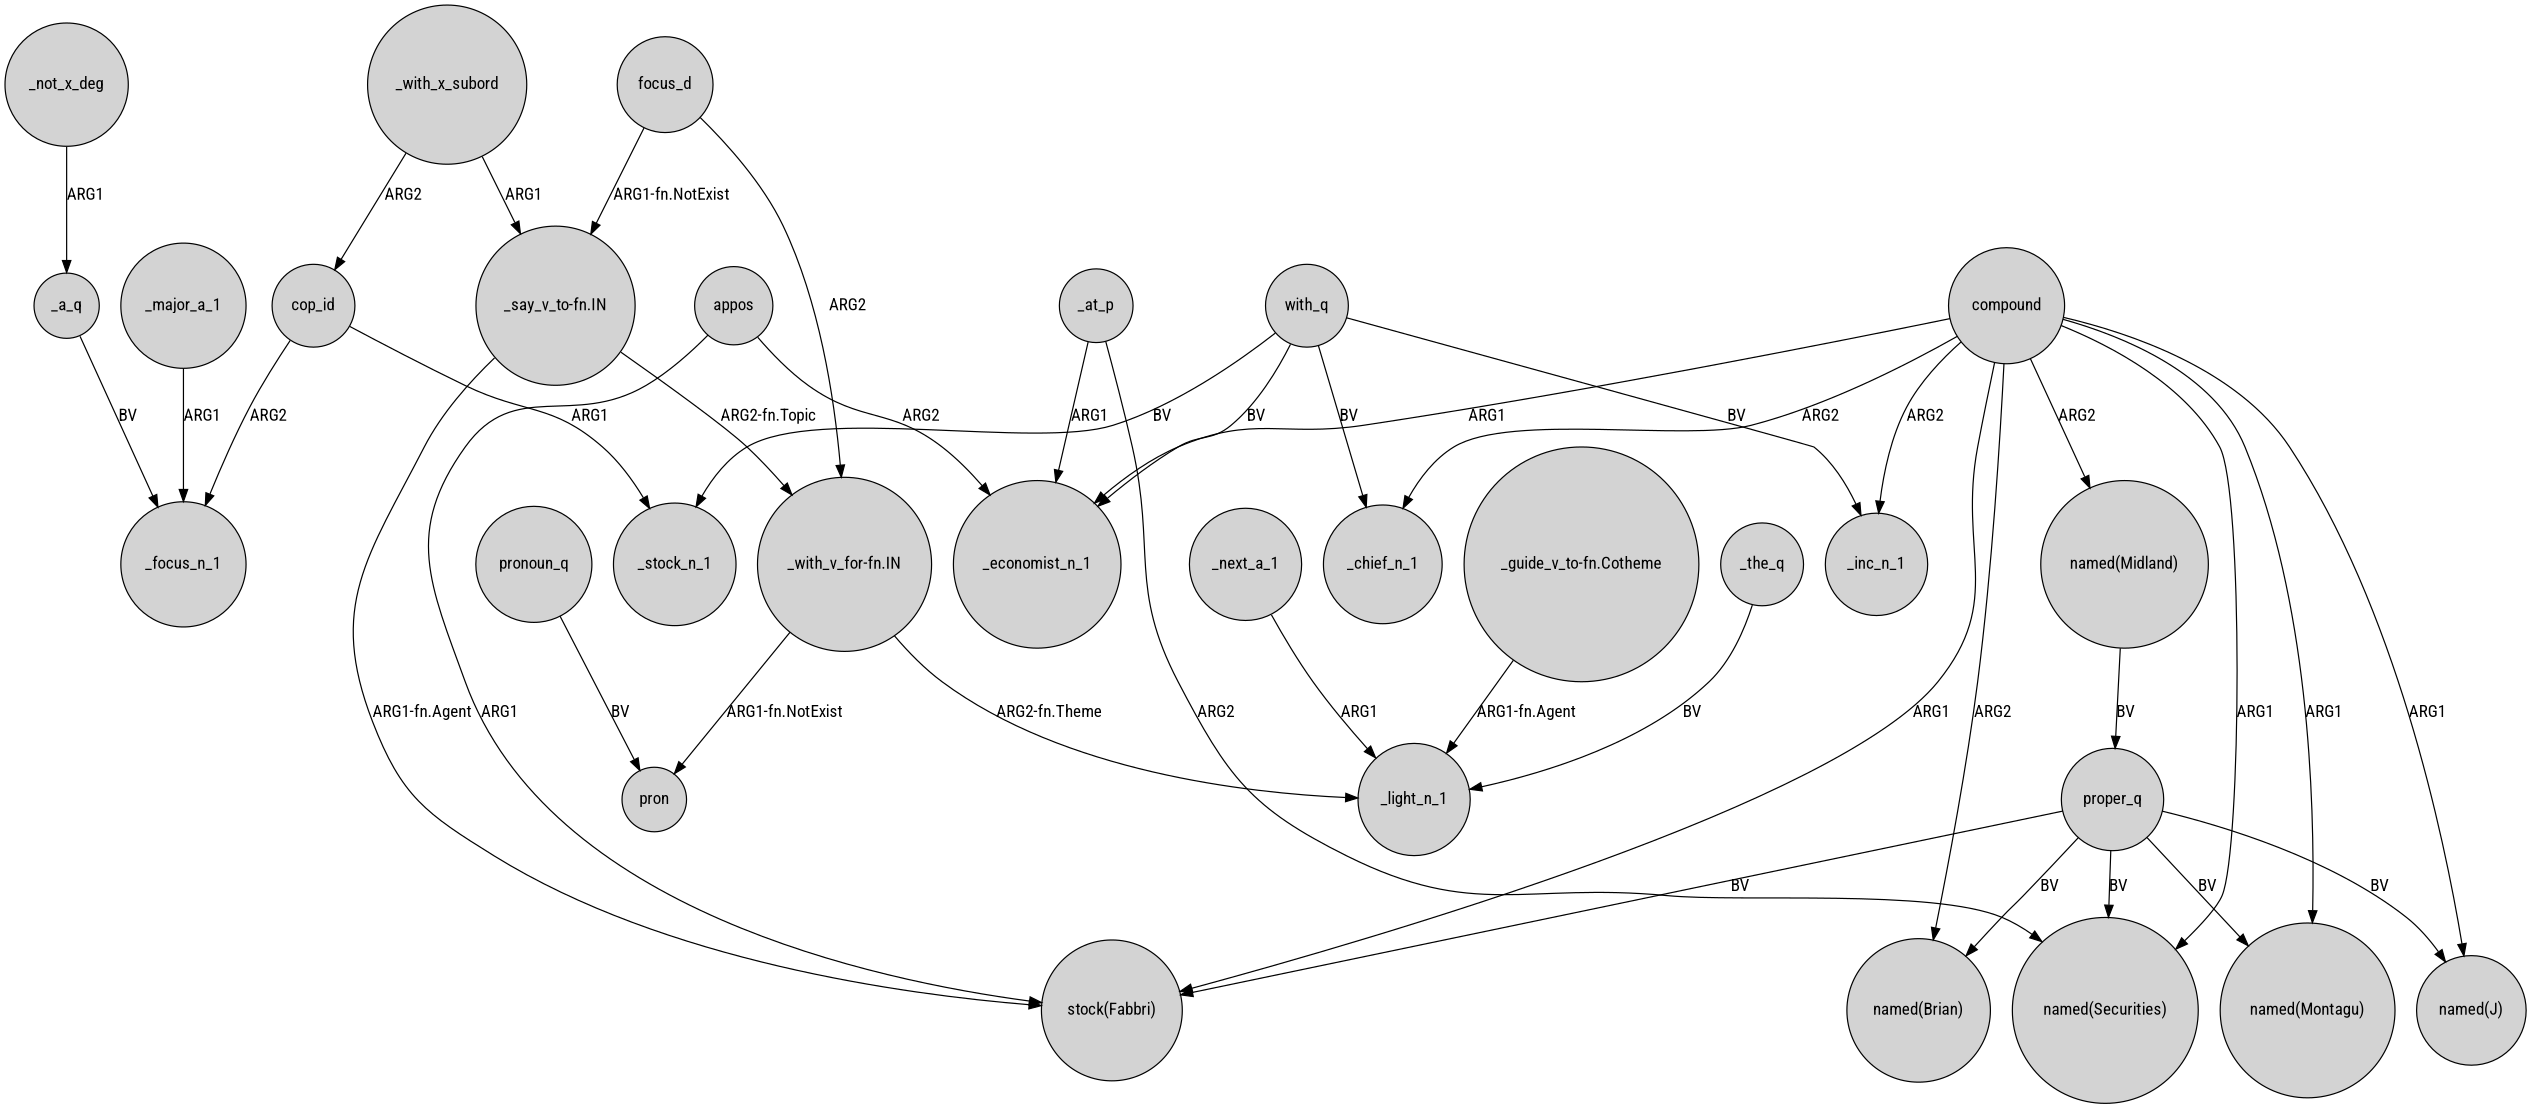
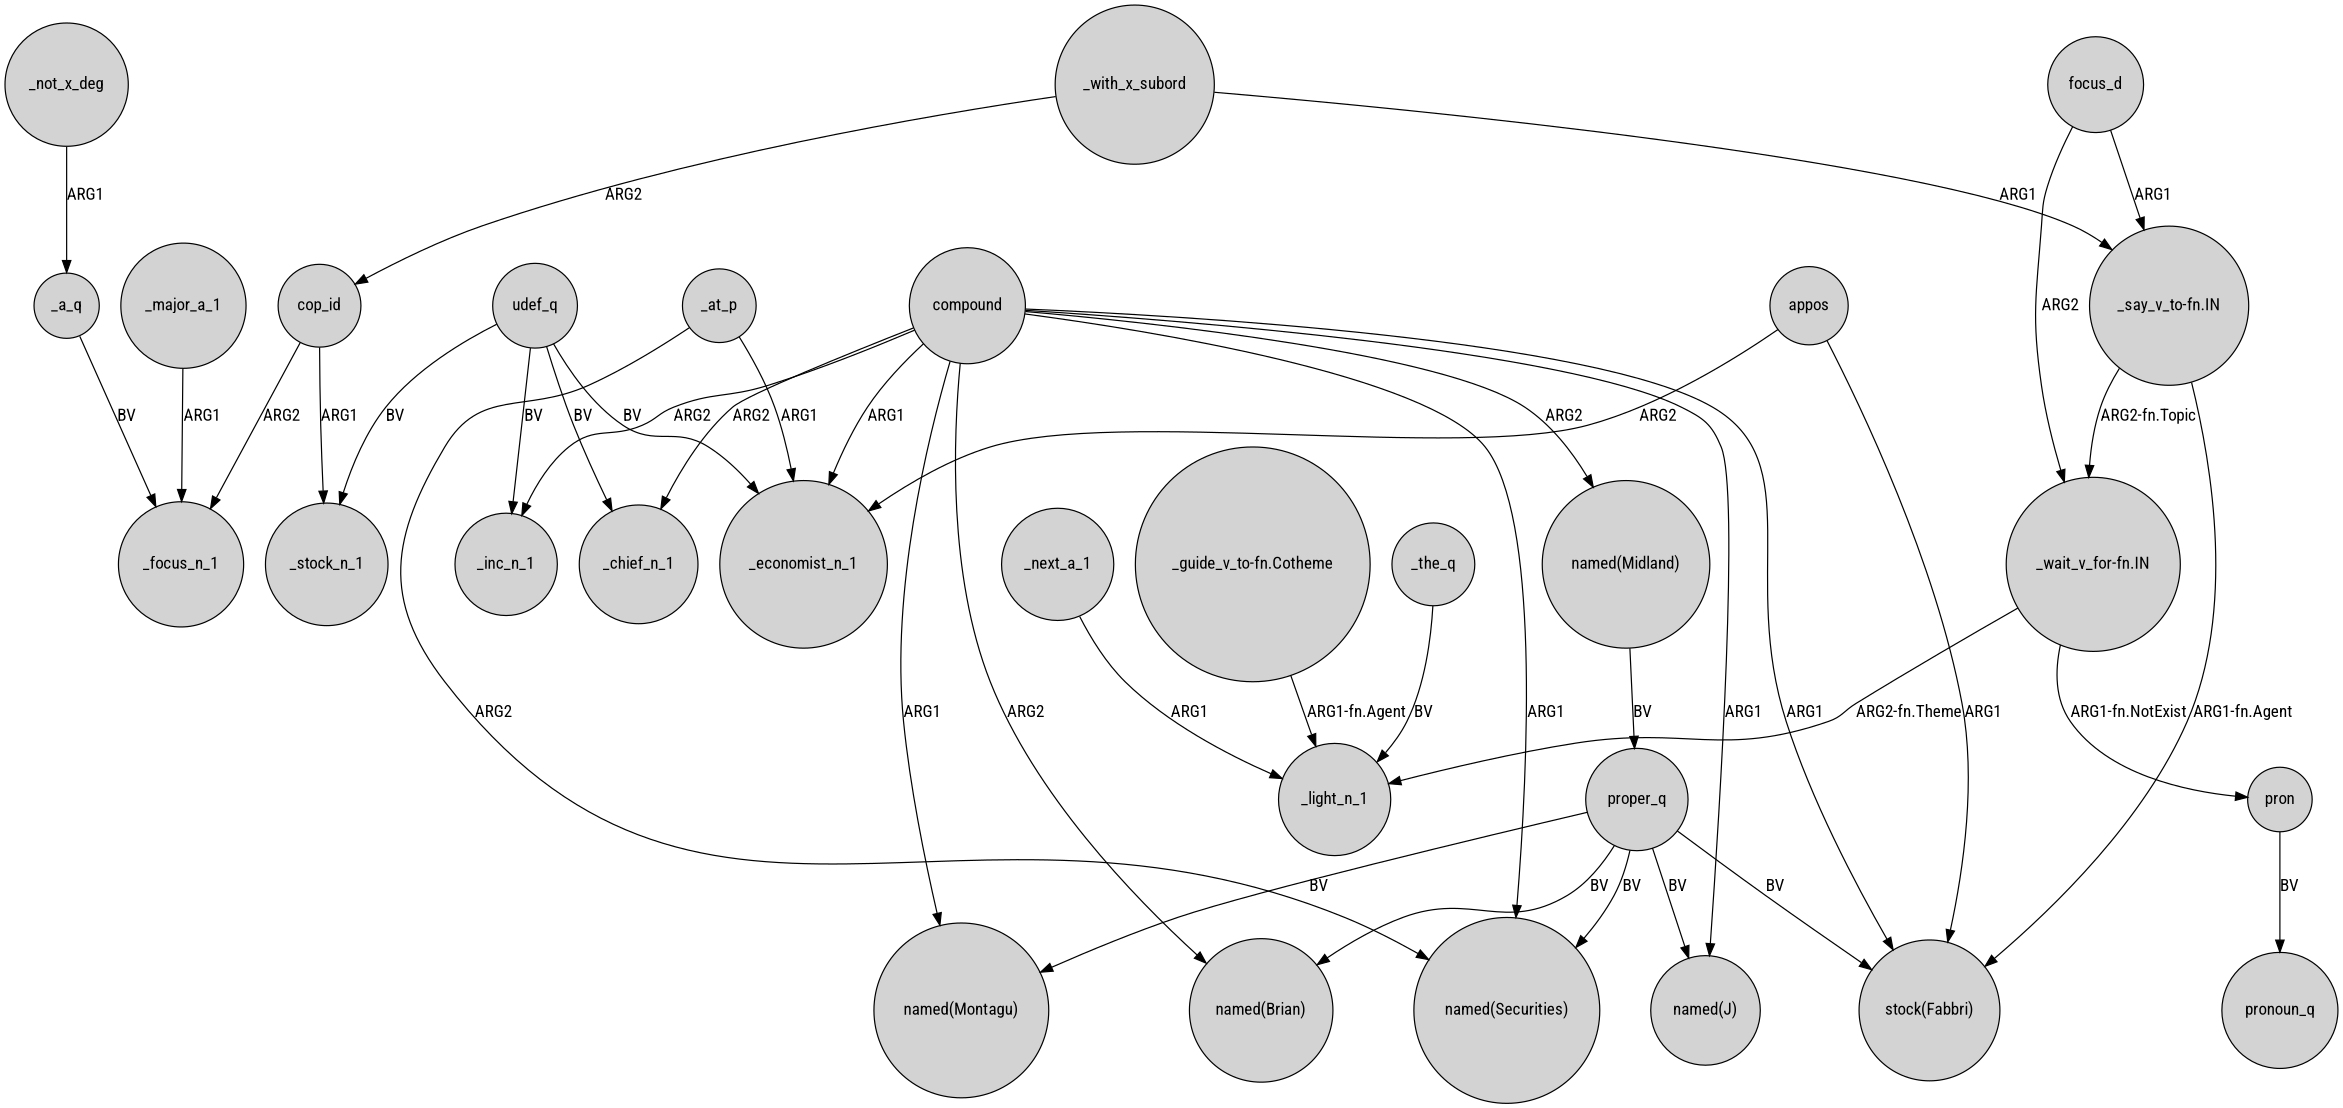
(672, 195) -> (2153, 195)
(1307, 306) -> (535, 306)
(845, 564) -> (2093, 564)
(597, 688) -> (2280, 886)
